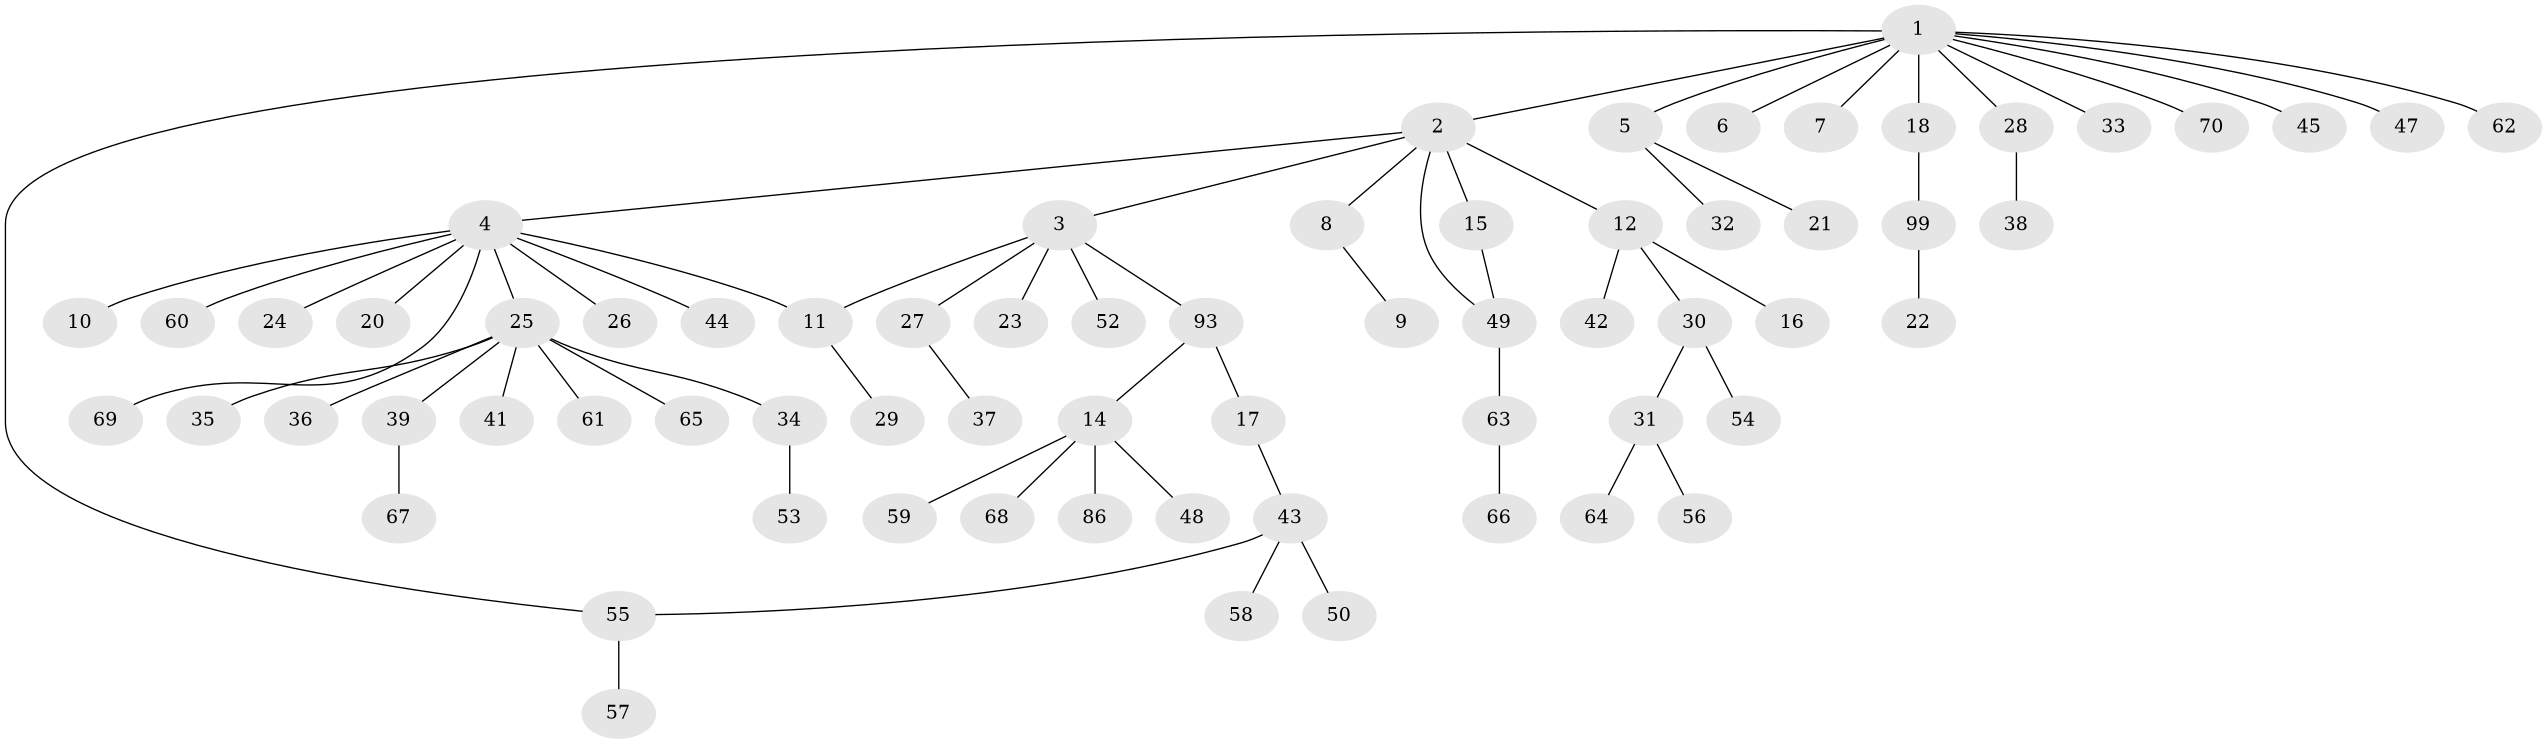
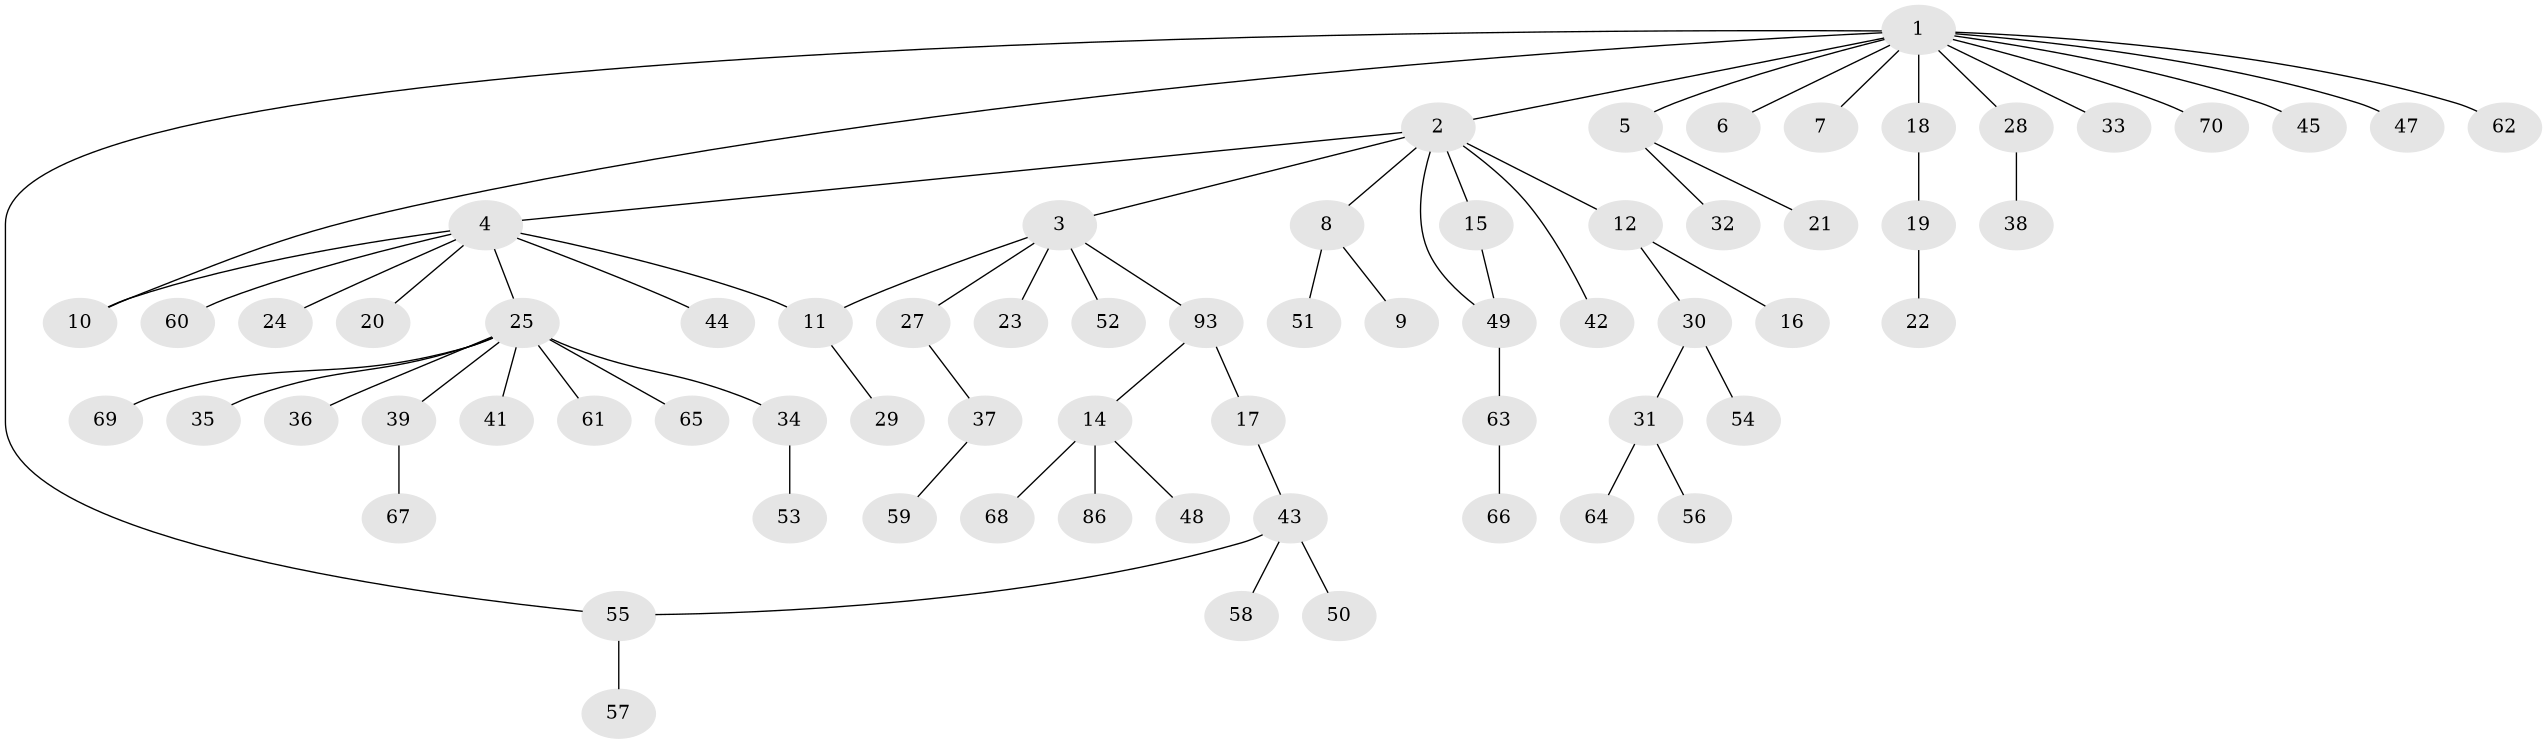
none -> (985, 111)
(1919, 225) -> (1919, 225)
(1611, 274) -> (1536, 214)
(620, 323) -> none
none -> (1304, 323)
(348, 381) -> (313, 370)
(997, 469) -> (942, 470)
